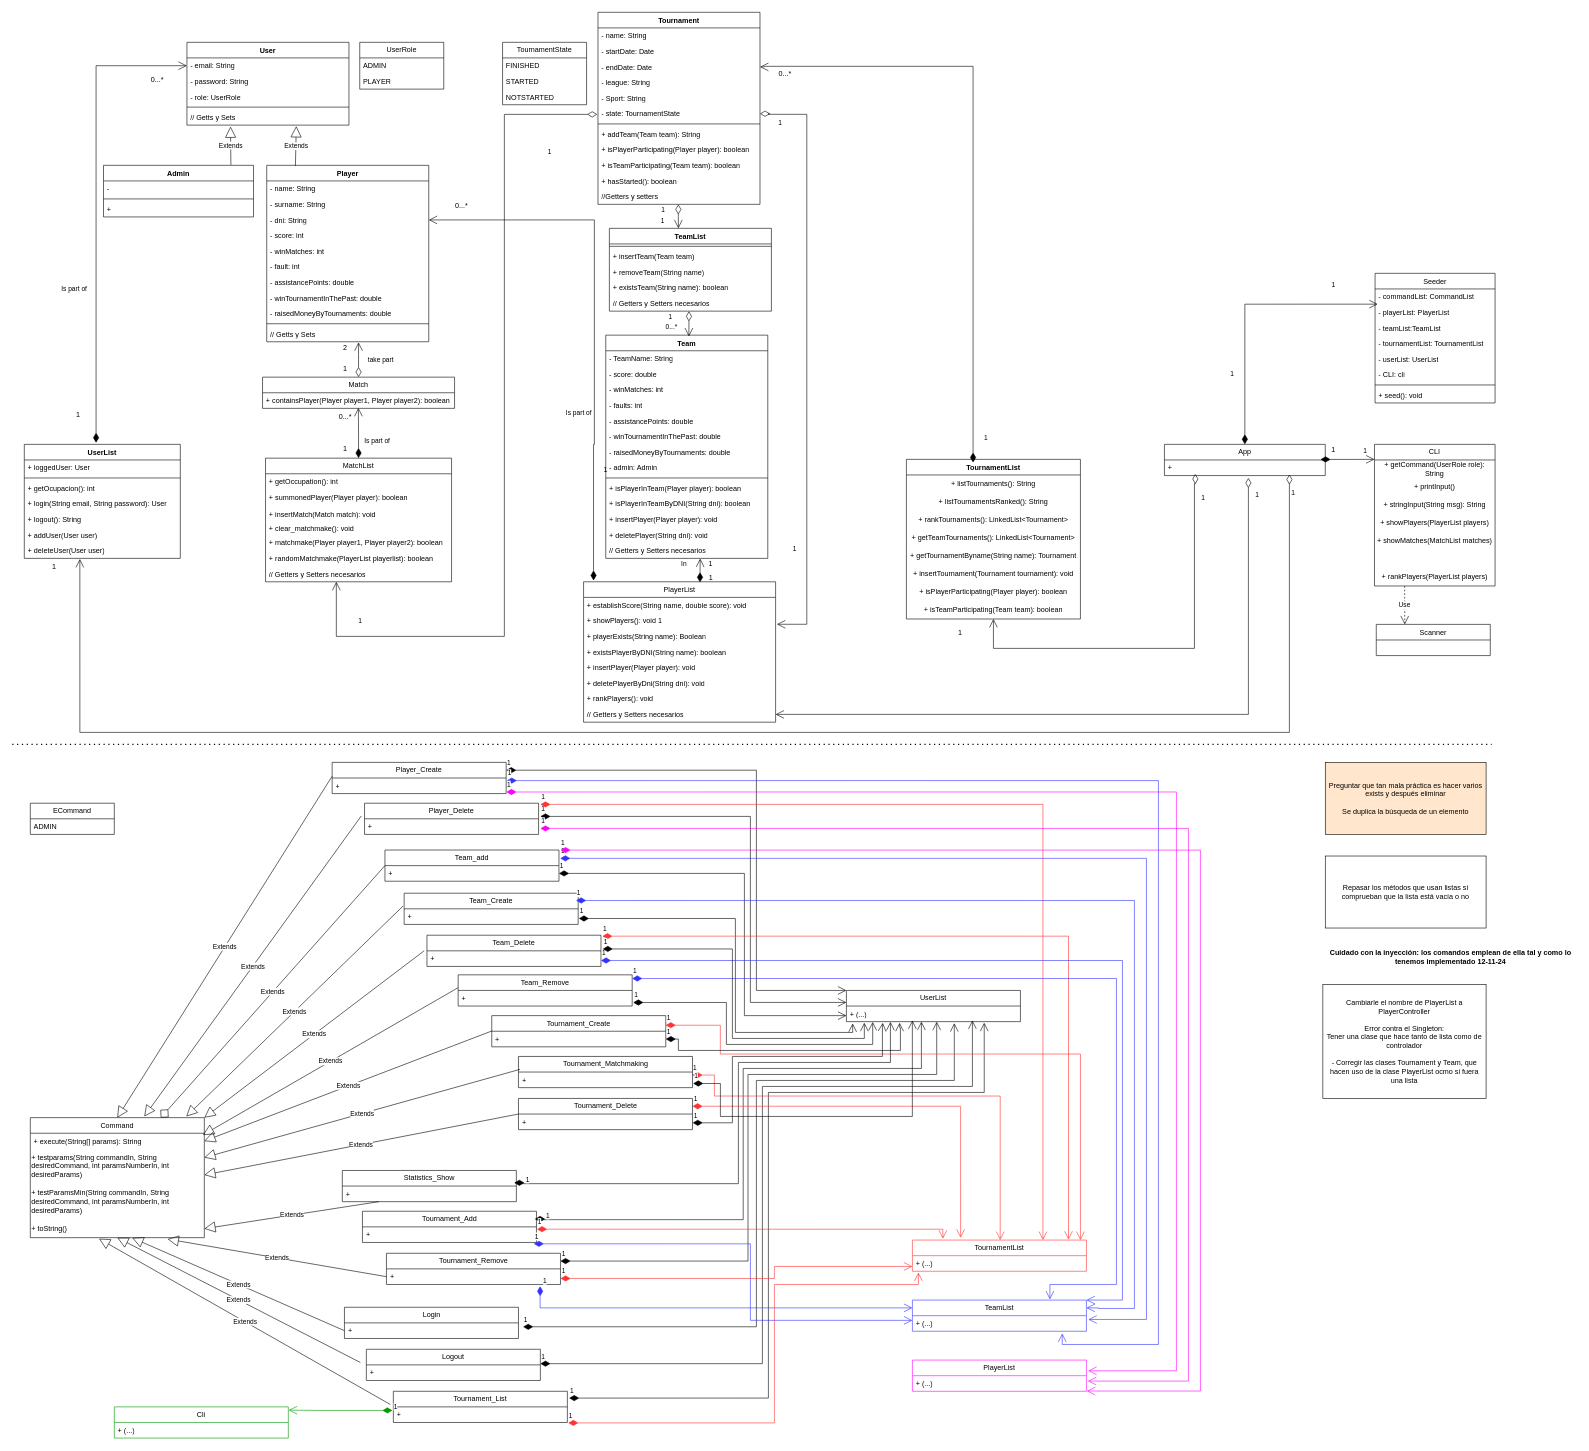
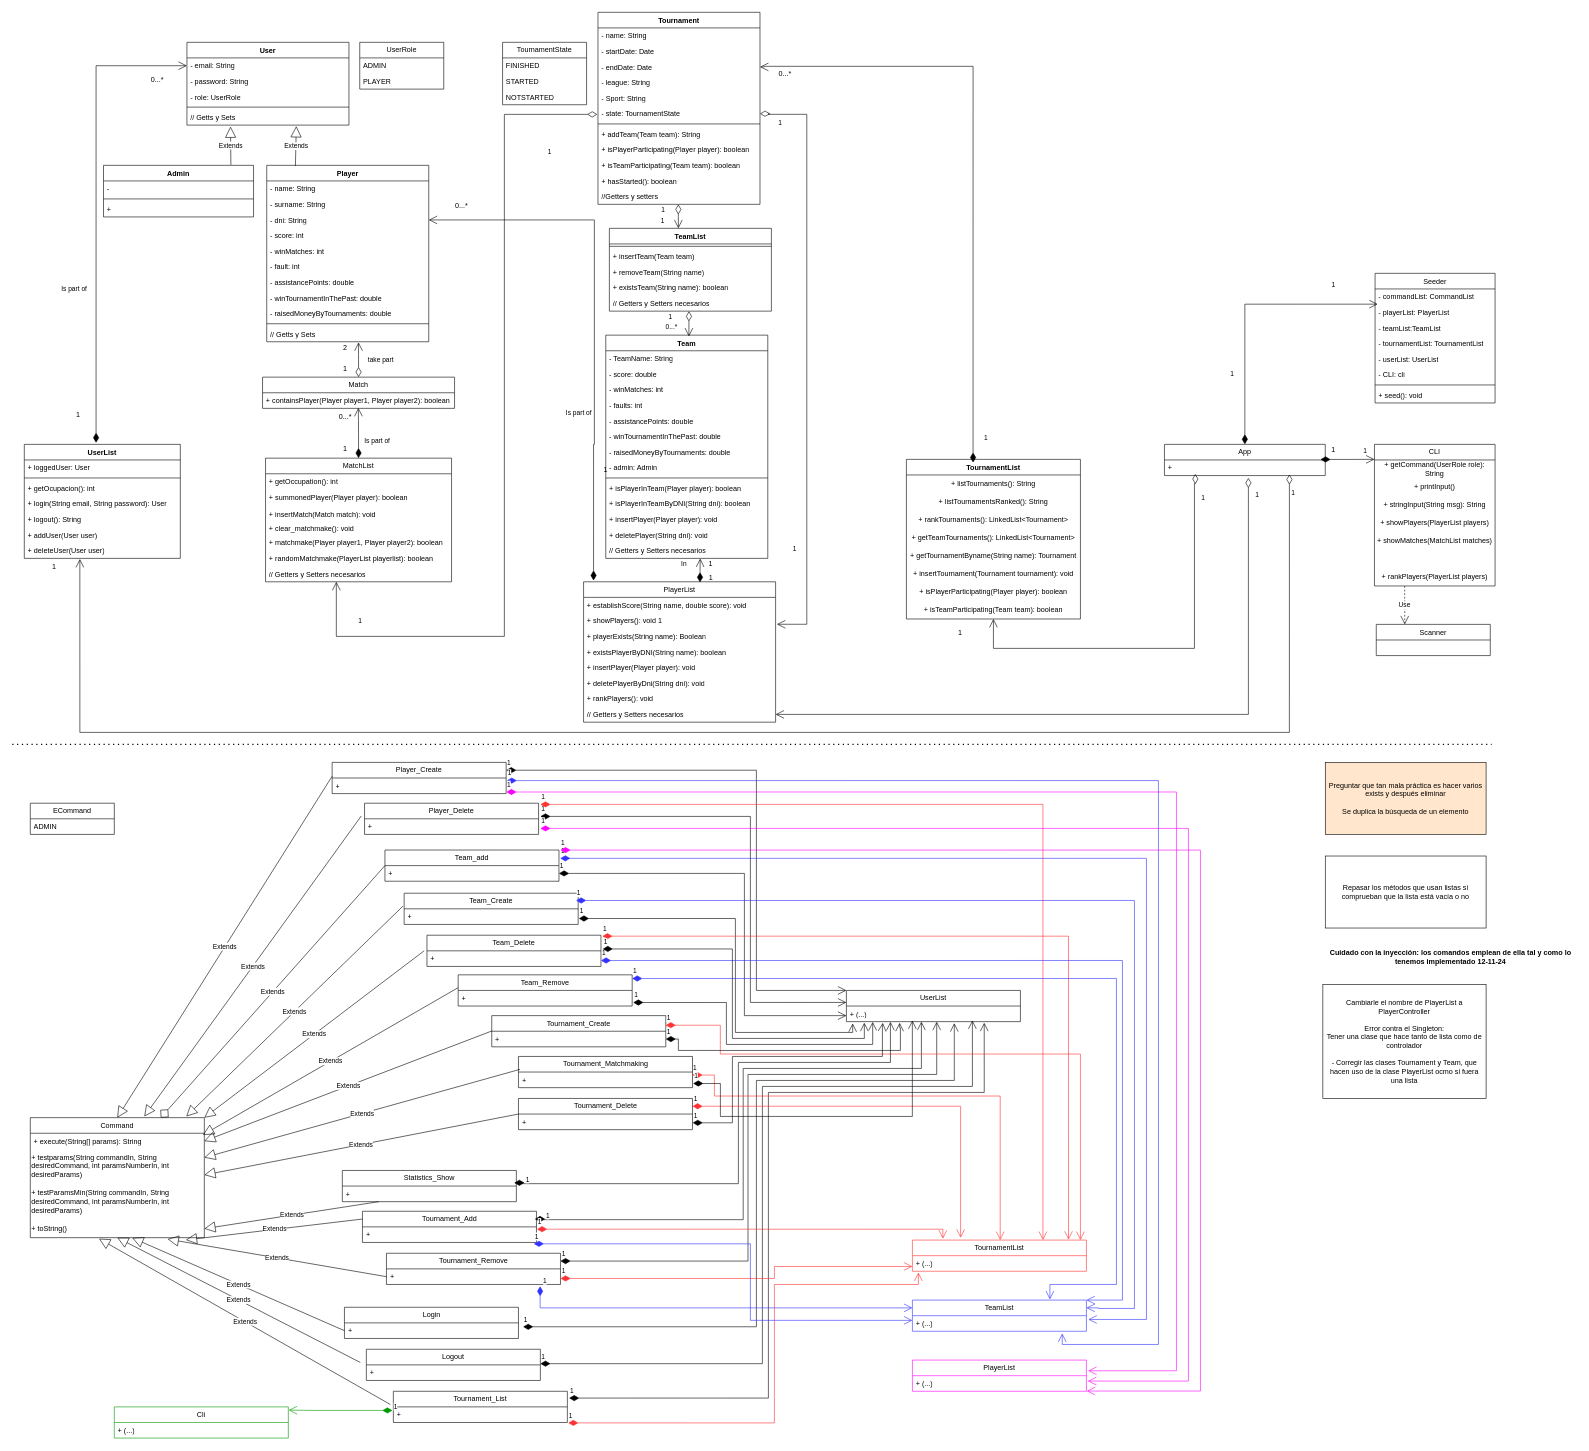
none -> (279, 1229)
